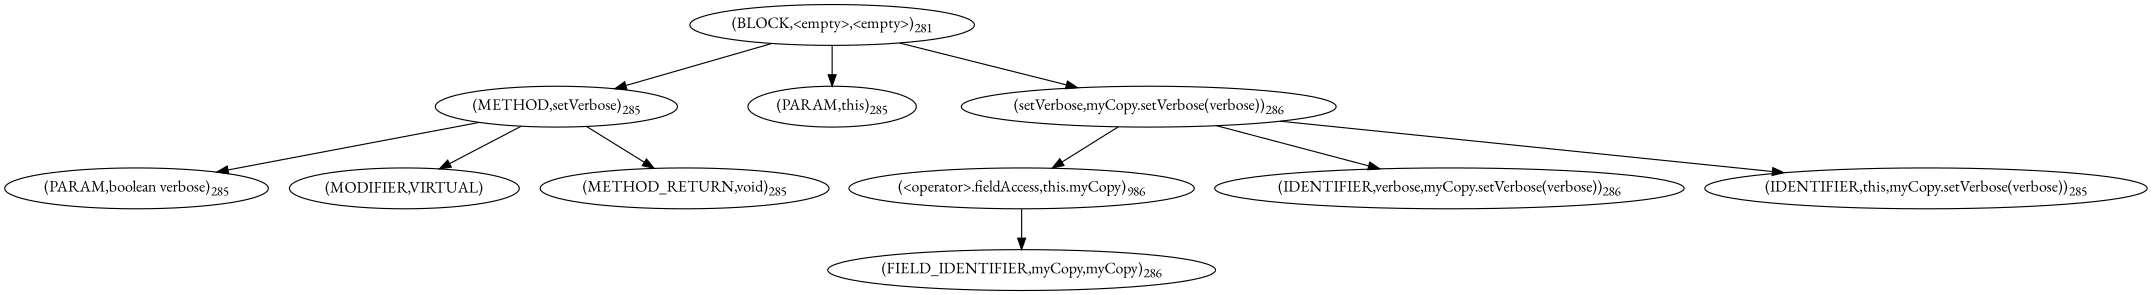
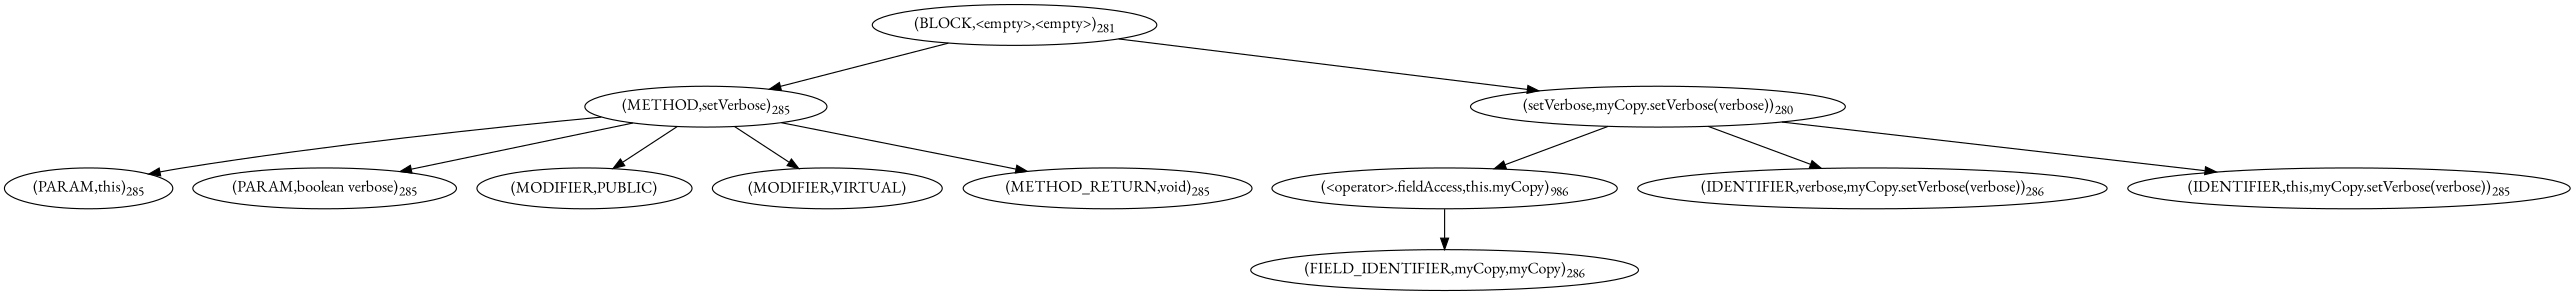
(832, 60) -> (380, 141)
(1275, 105) -> (1784, 105)
none -> (584, 188)
